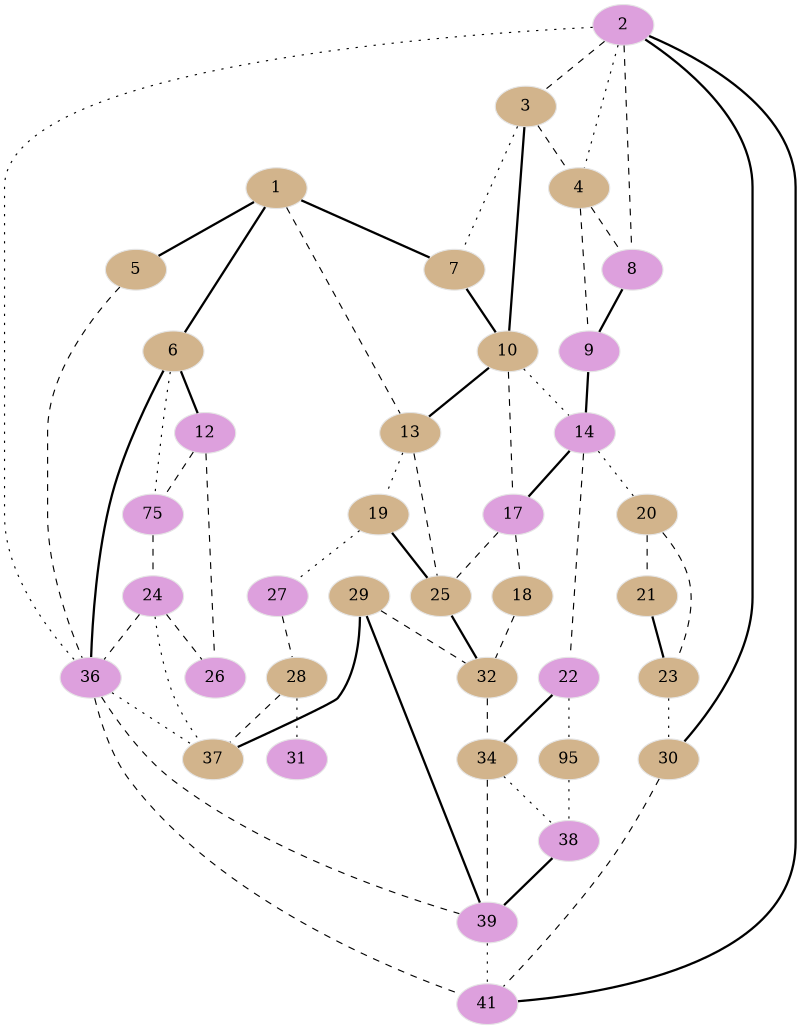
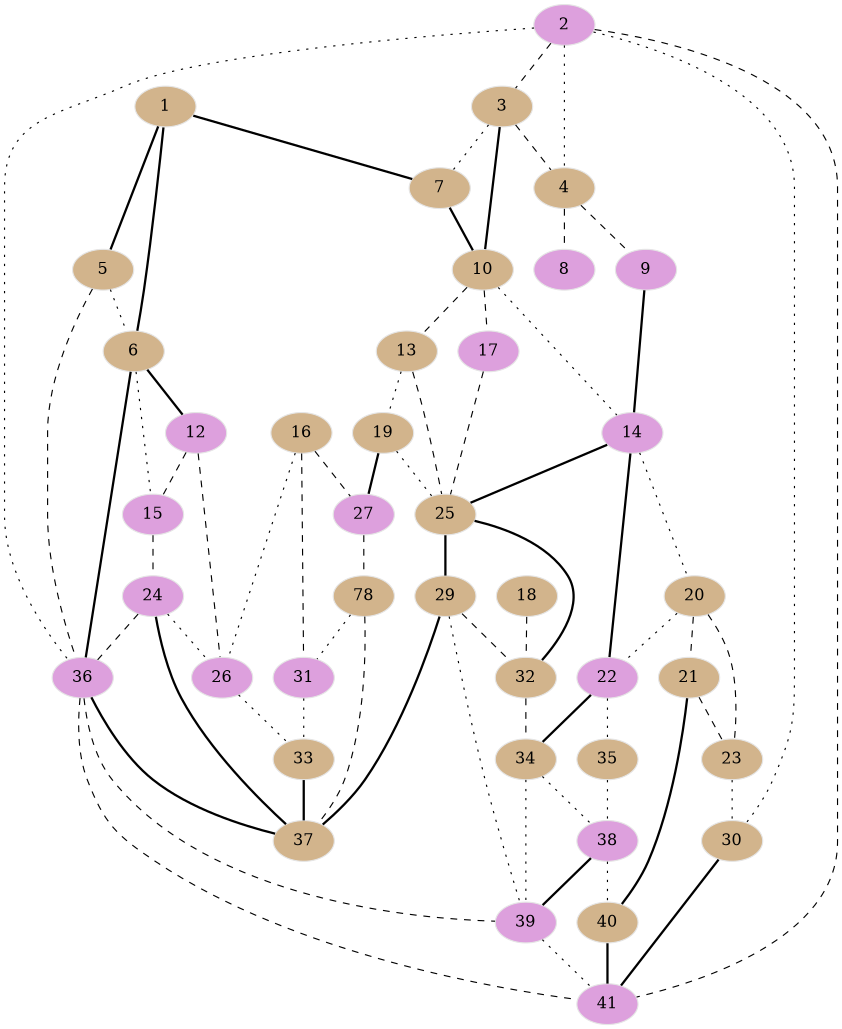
(628, 147) -> none
none -> (118, 310)
(343, 310) -> none
(611, 311) -> none
(753, 379) -> (794, 374)
(459, 392) -> (445, 311)
none -> (301, 433)
(549, 474) -> (539, 474)
(153, 515) -> (153, 515)
(328, 555) -> (373, 474)
(410, 555) -> (414, 474)
none -> (445, 555)
(518, 555) -> none
(577, 555) -> (620, 555)
(796, 578) -> (838, 494)
(184, 637) -> (188, 637)
none -> (651, 637)
(658, 637) -> (711, 719)
(297, 678) -> (364, 596)
(169, 682) -> (202, 732)
(152, 719) -> (166, 789)
none -> (304, 759)
(423, 759) -> (480, 760)
(569, 759) -> (607, 759)
(487, 841) -> (526, 841)
(589, 888) -> (670, 923)
none -> (607, 923)
